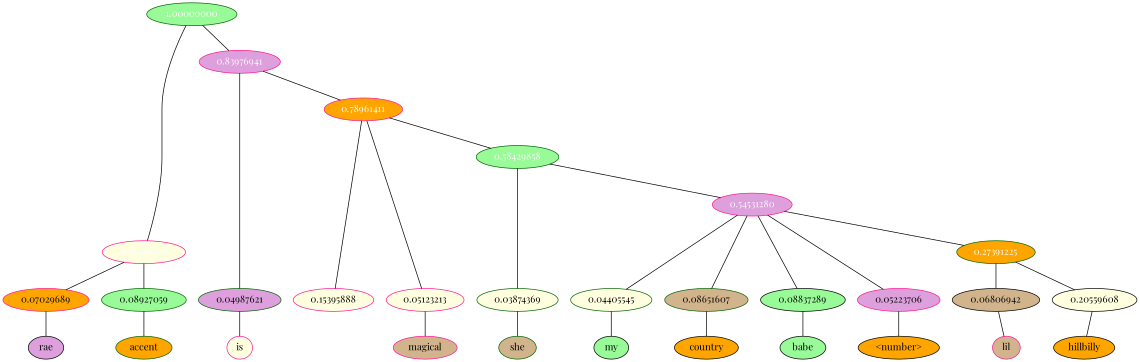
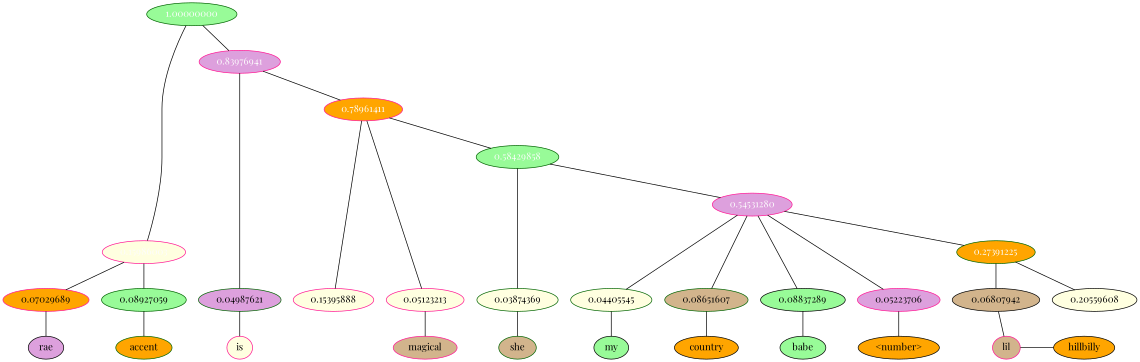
(996, 300) -> (996, 300)
(1089, 324) -> (1037, 348)
